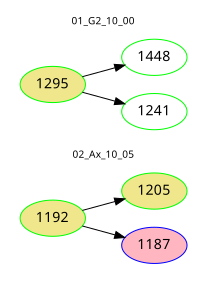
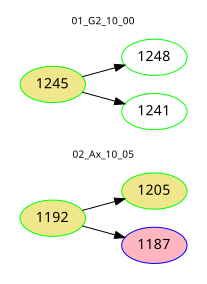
(154, 57) -> (154, 57)
(53, 84) -> (53, 84)
